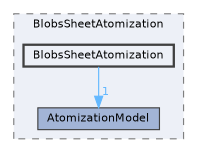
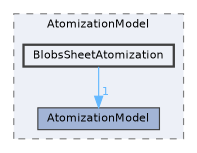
(99, 25) -> (99, 25)
